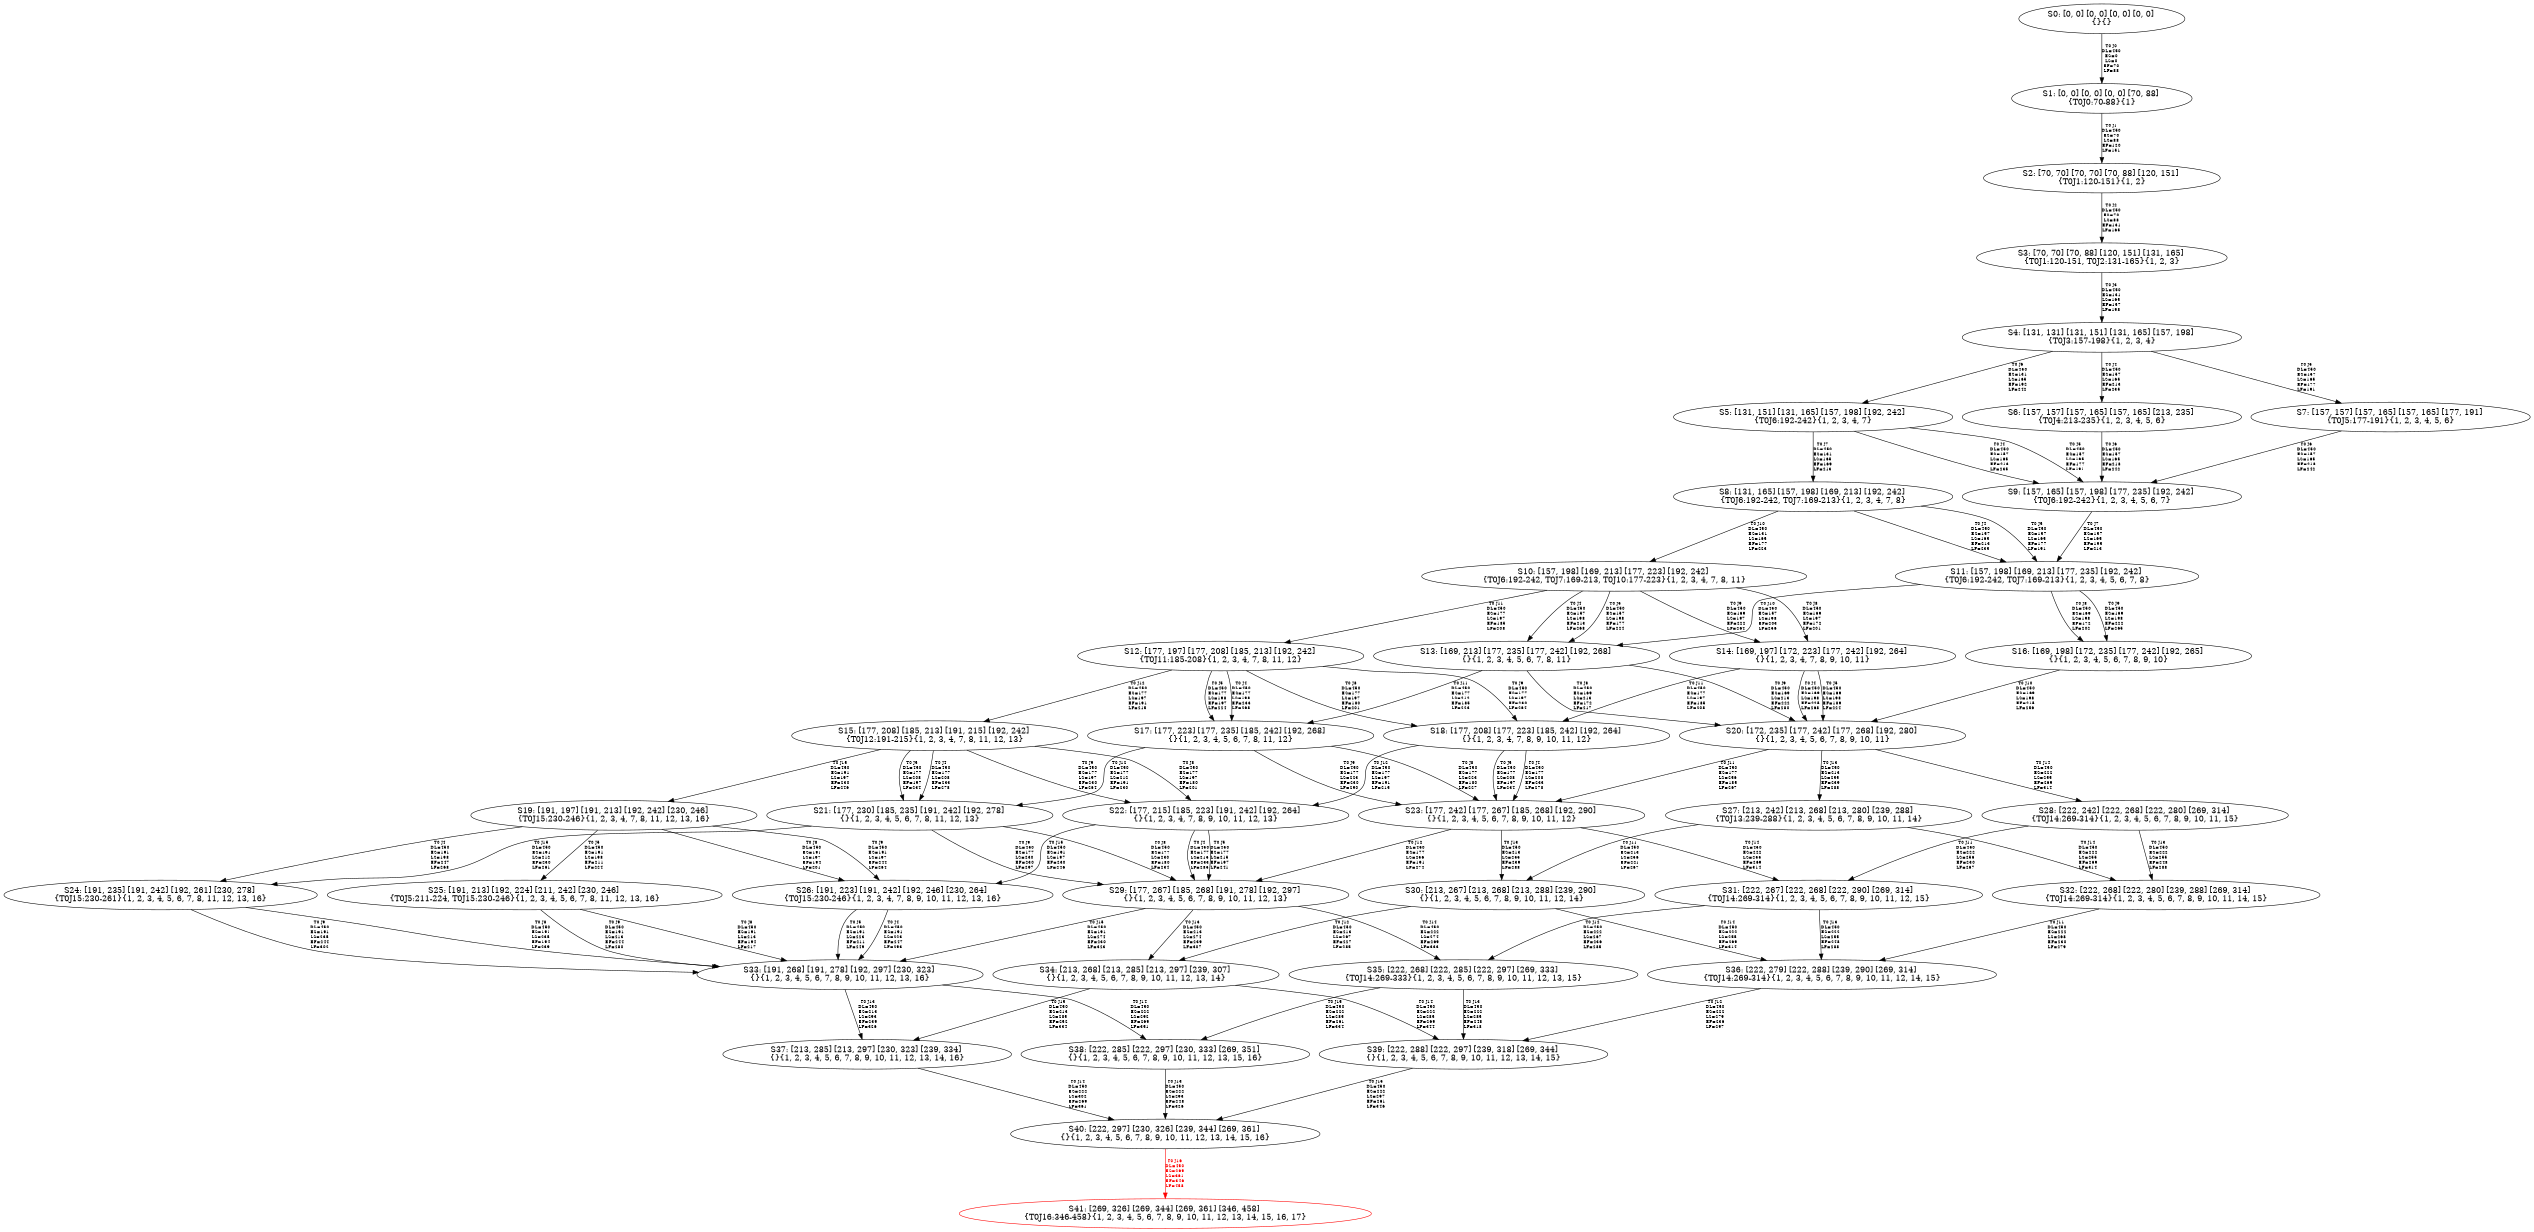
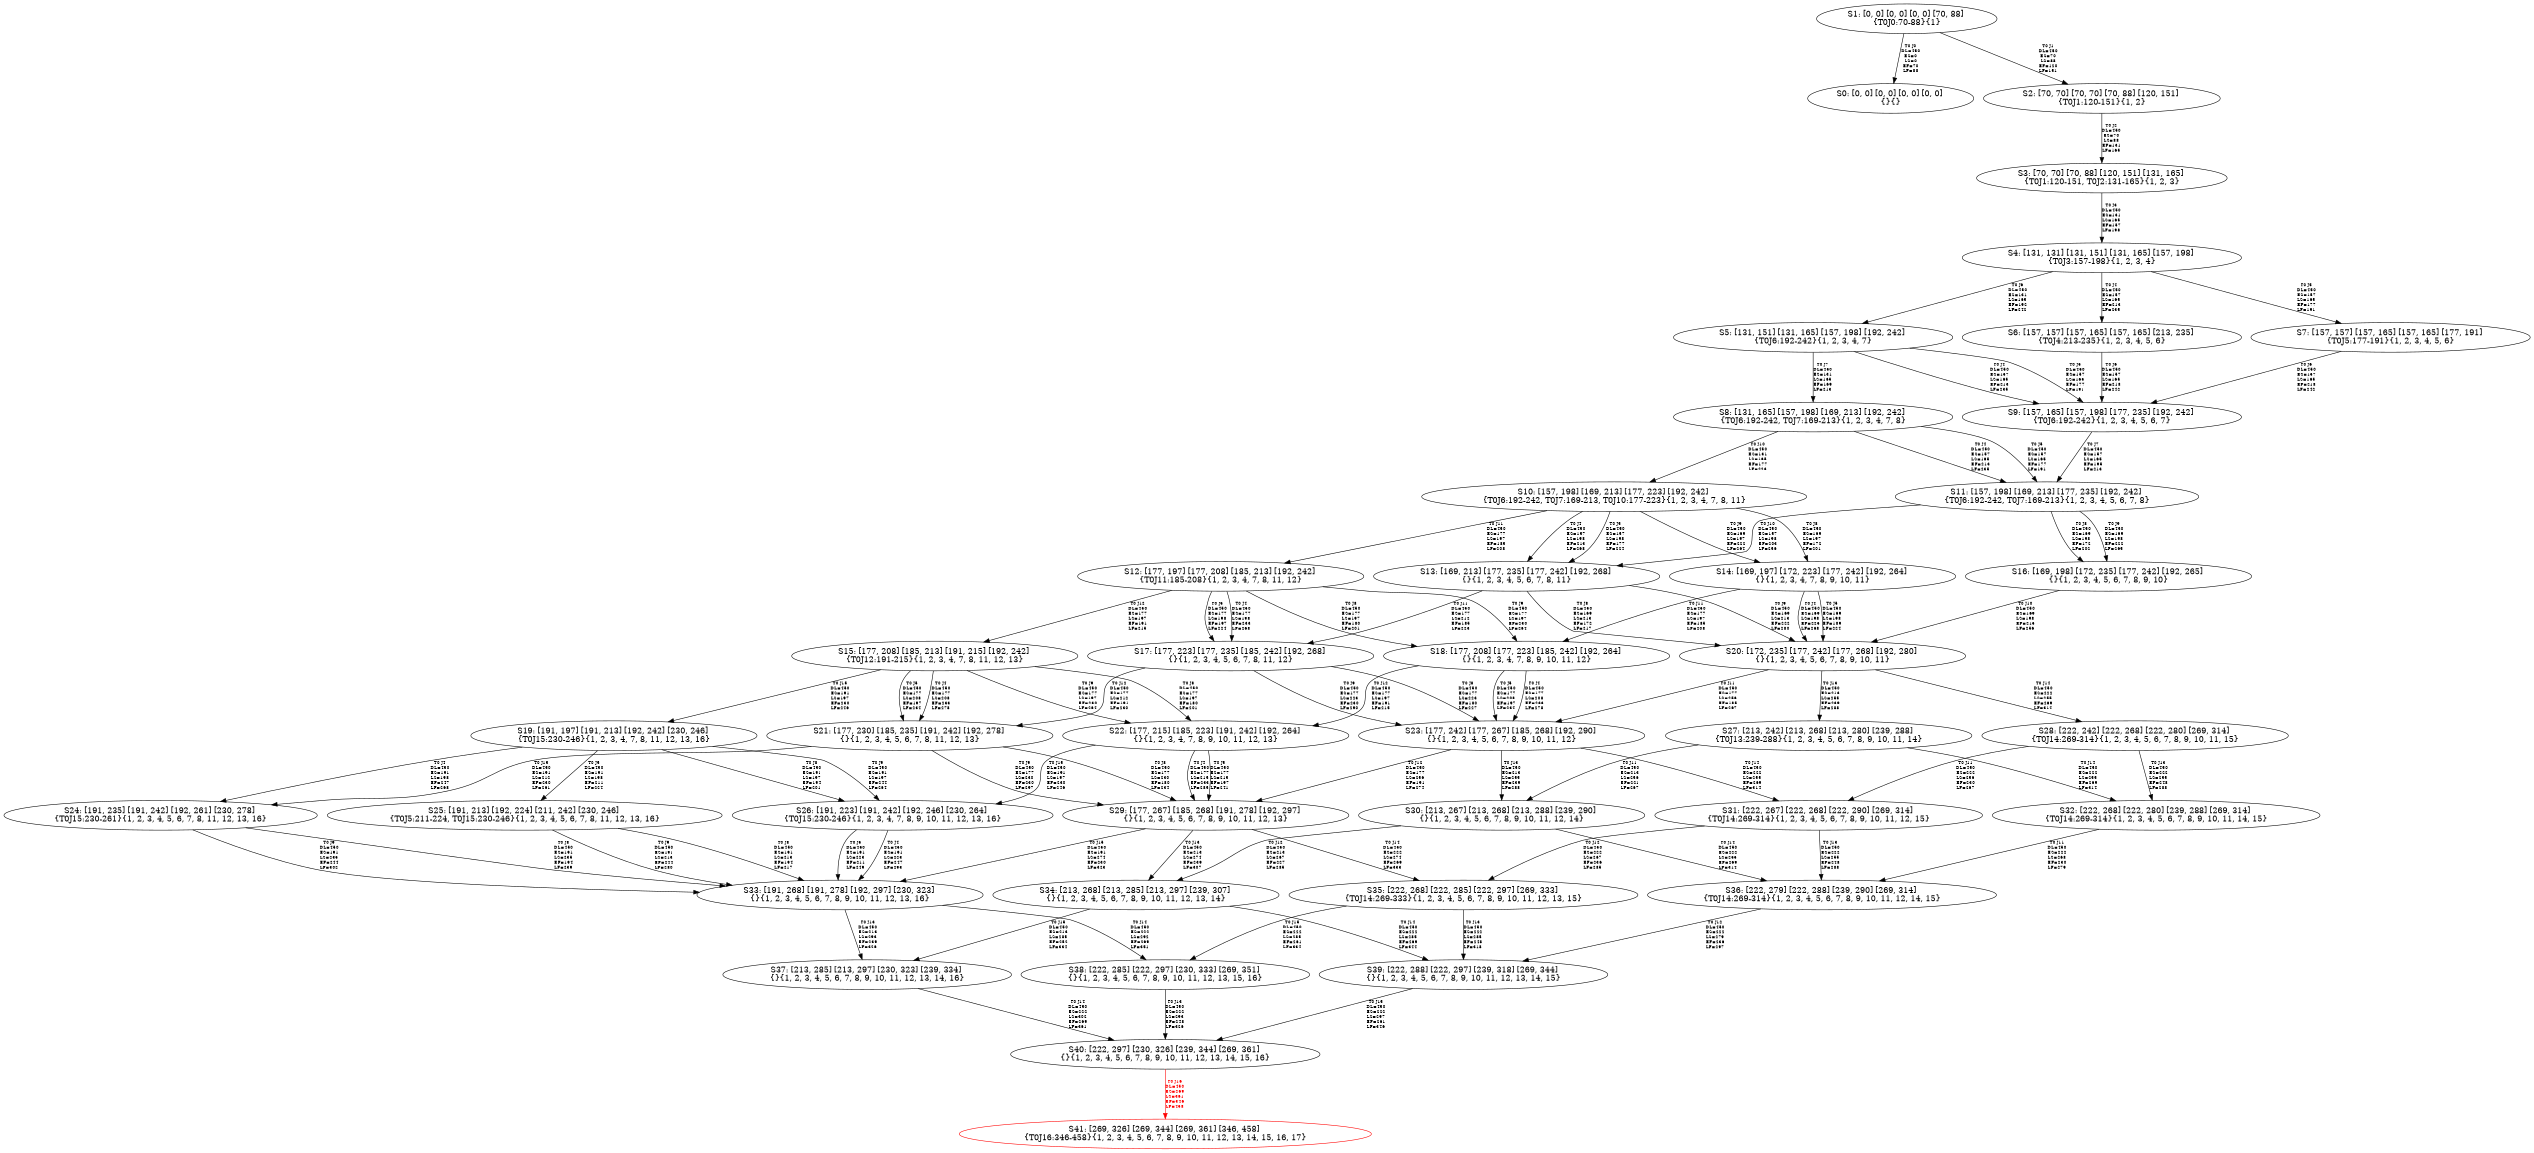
(2102, 56) -> (1899, 56)
